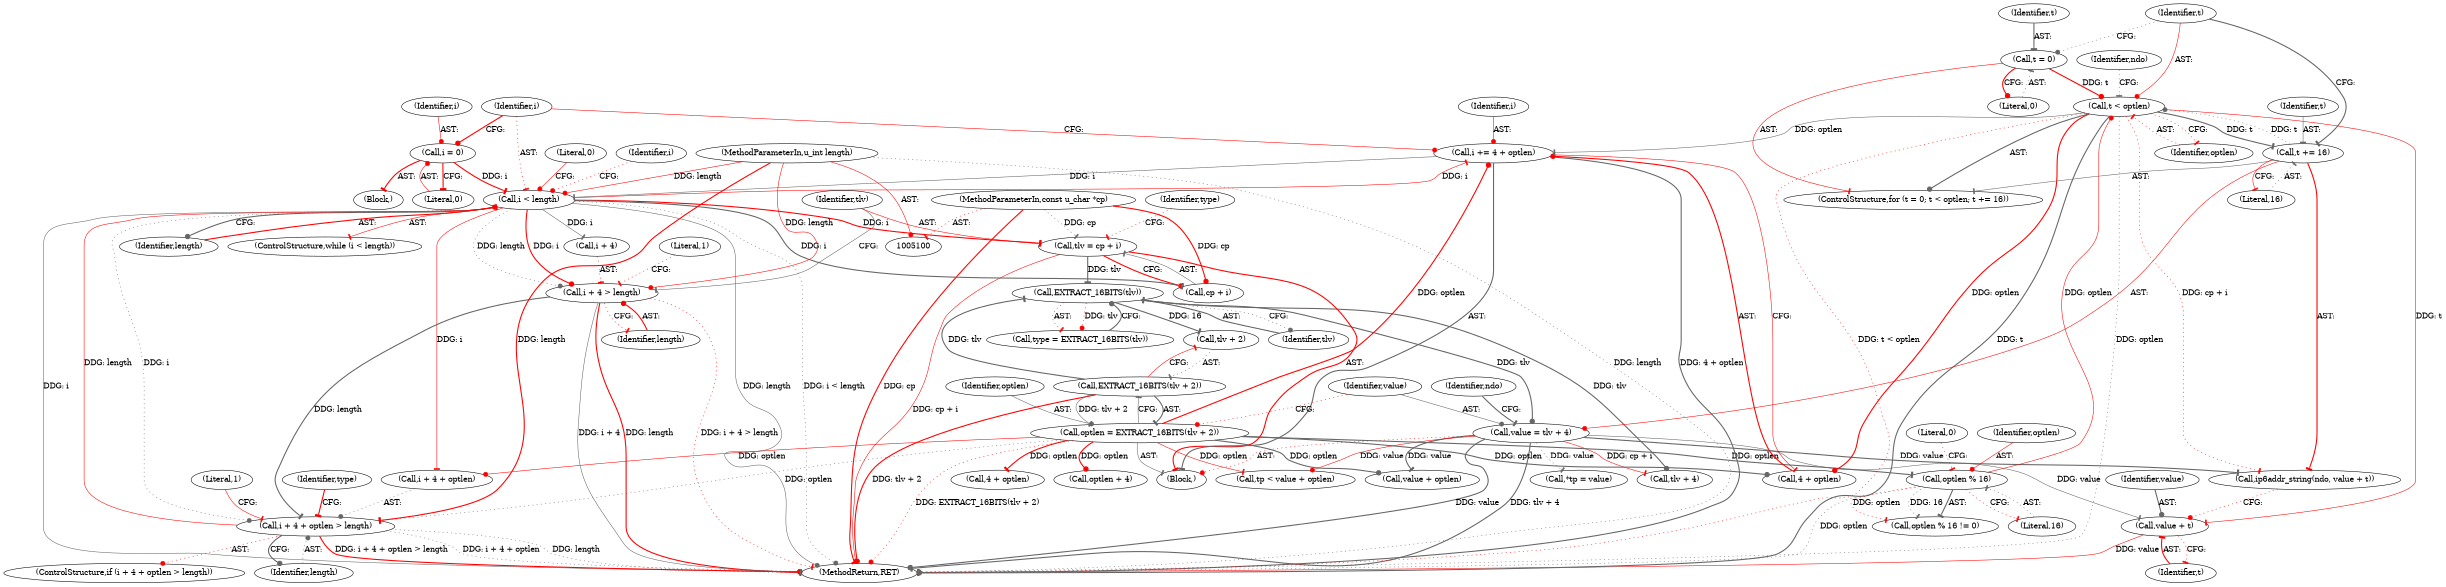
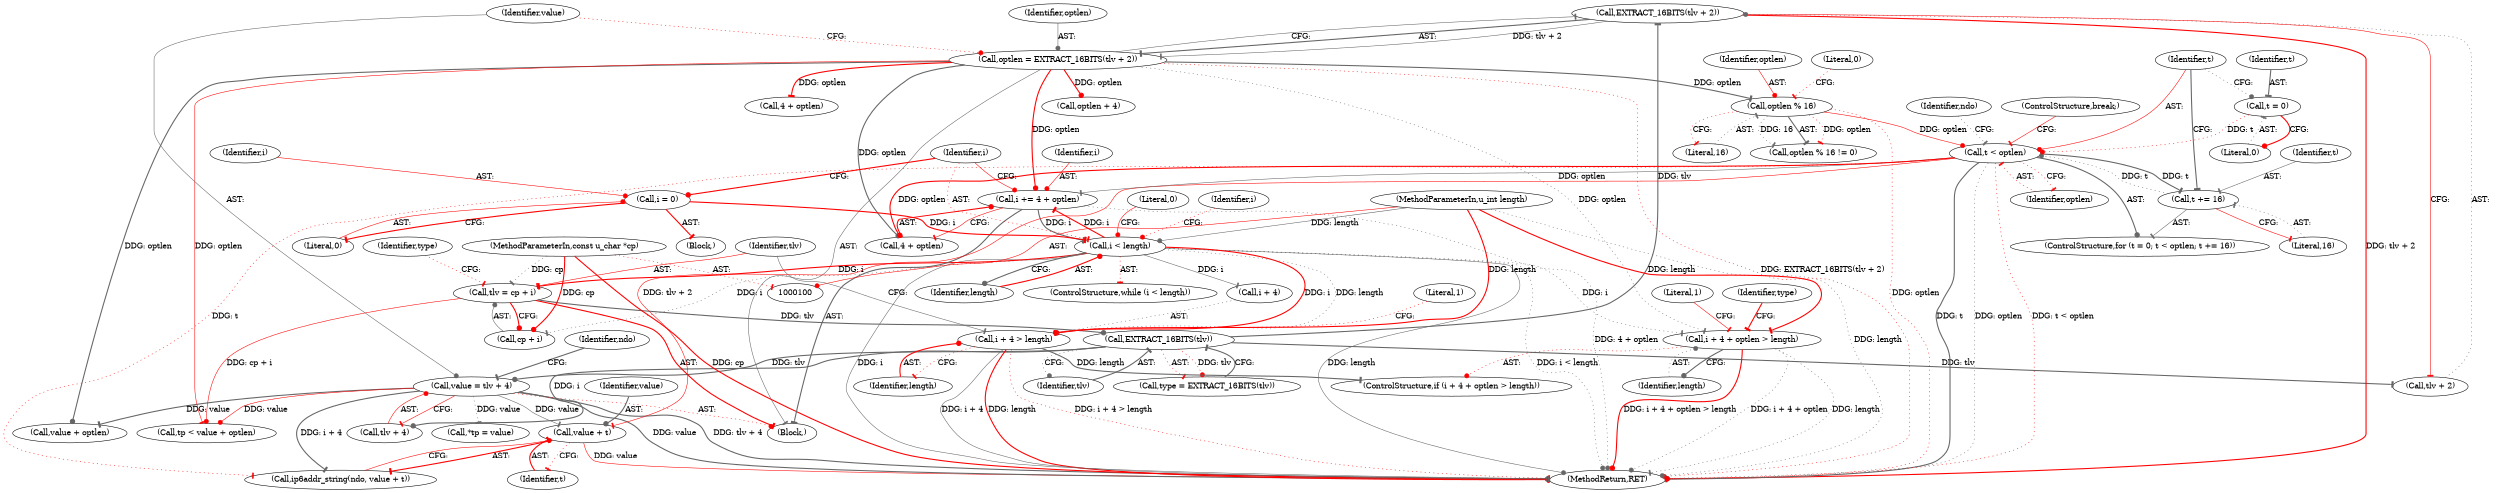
(2074, 82) -> (2150, 146)
(1814, 97) -> none
none -> (2071, 107)
(655, 177) -> (1285, 224)
(1006, 177) -> (1044, 226)
(1021, 190) -> (1080, 224)
(412, 219) -> (1120, 269)
(125, 232) -> (1551, 273)
(87, 235) -> none
(913, 247) -> (795, 293)
(800, 263) -> (1348, 326)
(1163, 265) -> (494, 321)
(599, 269) -> (1146, 317)
(1088, 269) -> (805, 322)
(868, 271) -> (759, 279)
(2205, 293) -> (225, 317)
(2317, 315) -> (472, 457)
(1185, 317) -> (1958, 363)
(2429, 317) -> (668, 293)
(1121, 319) -> (1231, 357)
(962, 356) -> (1568, 313)
(367, 362) -> (1197, 375)
(1964, 364) -> (402, 405)
(1194, 365) -> (2387, 31)
(924, 382) -> (309, 325)
(1610, 387) -> (567, 387)
(1629, 456) -> (444, 410)
(1922, 456) -> (321, 433)
(437, 480) -> none
(2235, 503) -> (455, 448)
(1560, 541) -> (1433, 235)
(1563, 564) -> (1930, 385)
